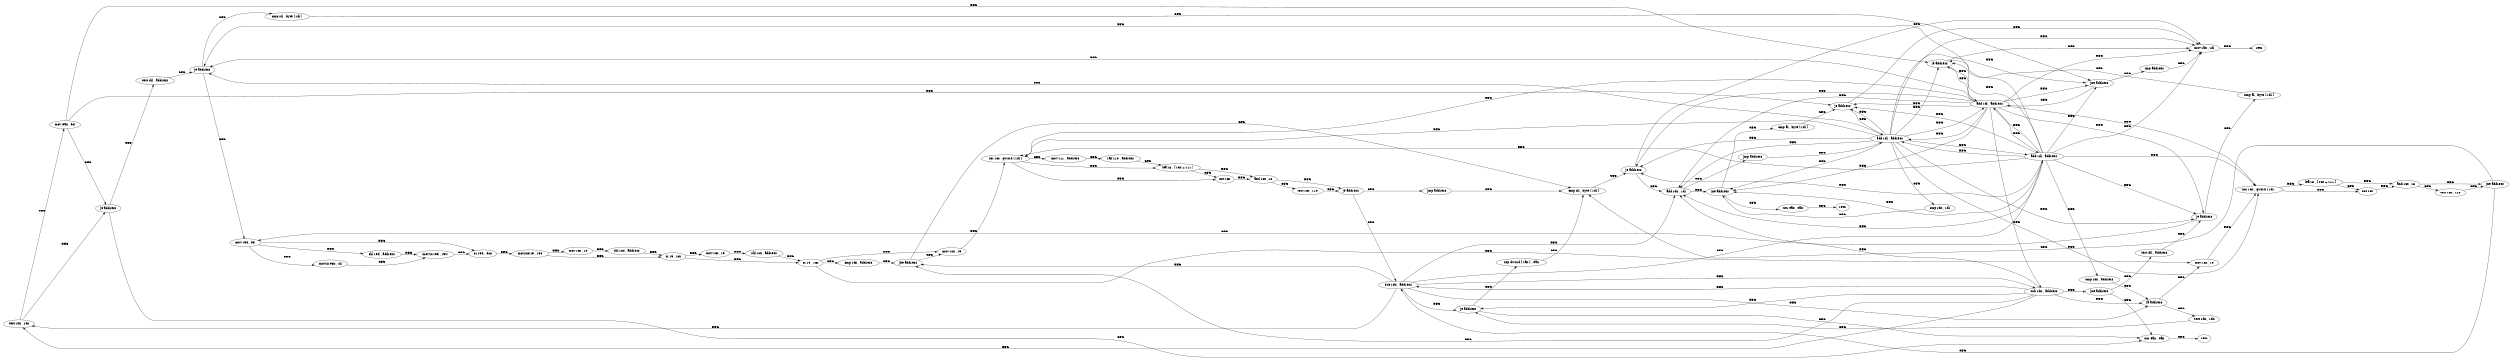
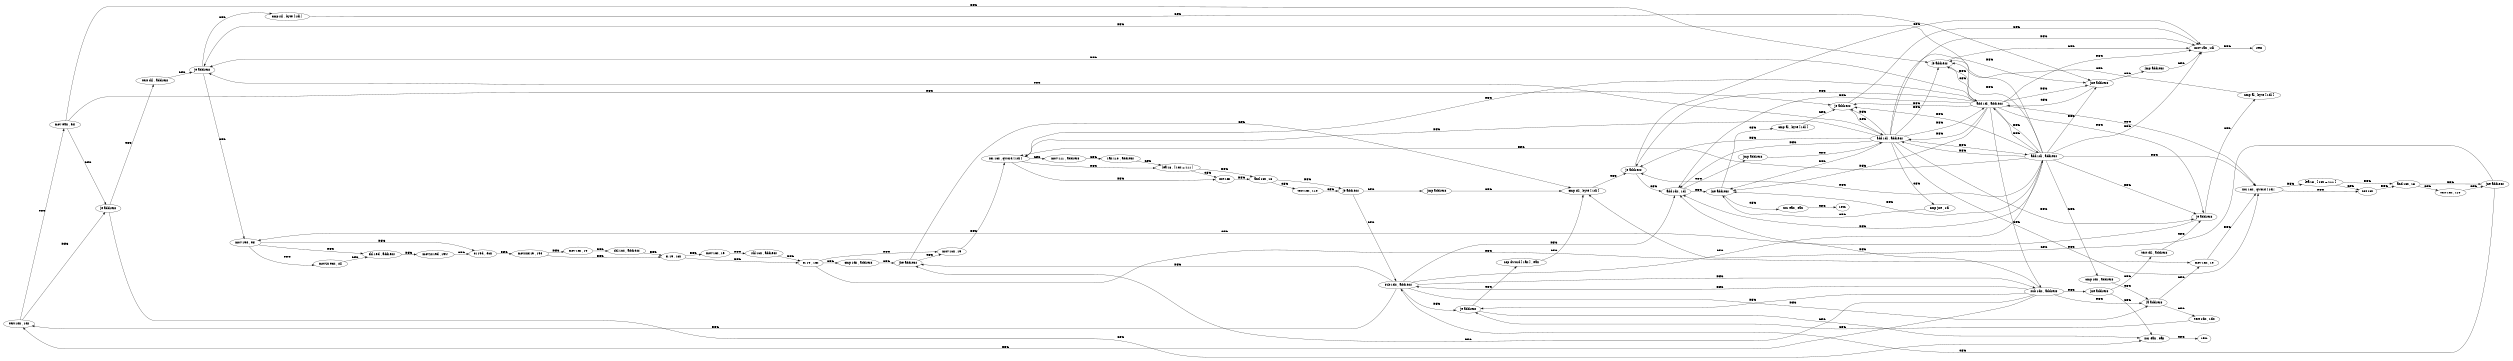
(1940, 208) -> (1940, 208)
(385, 265) -> (355, 259)
